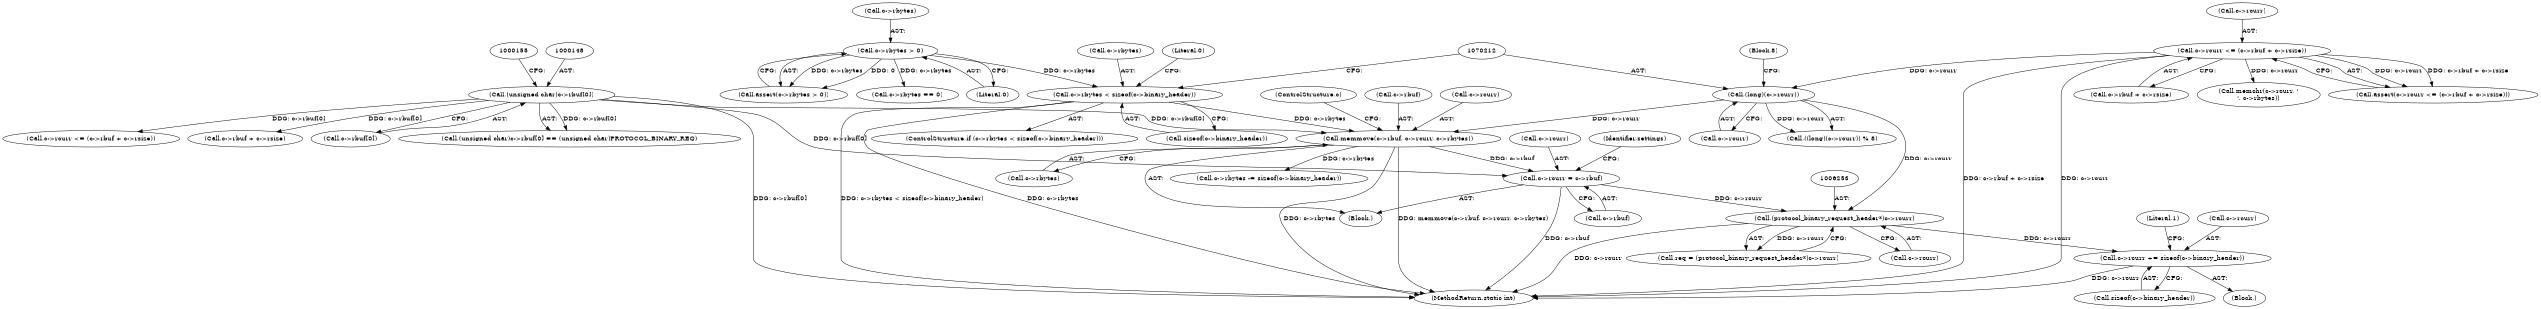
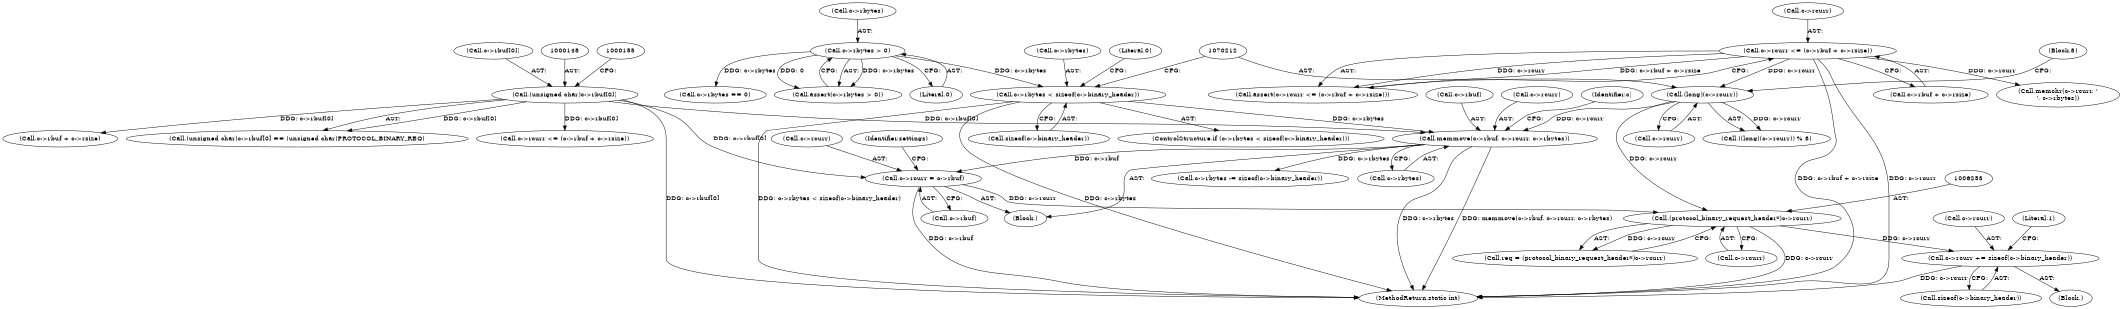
(1309, 95) -> (1612, 95)
(446, 117) -> none
